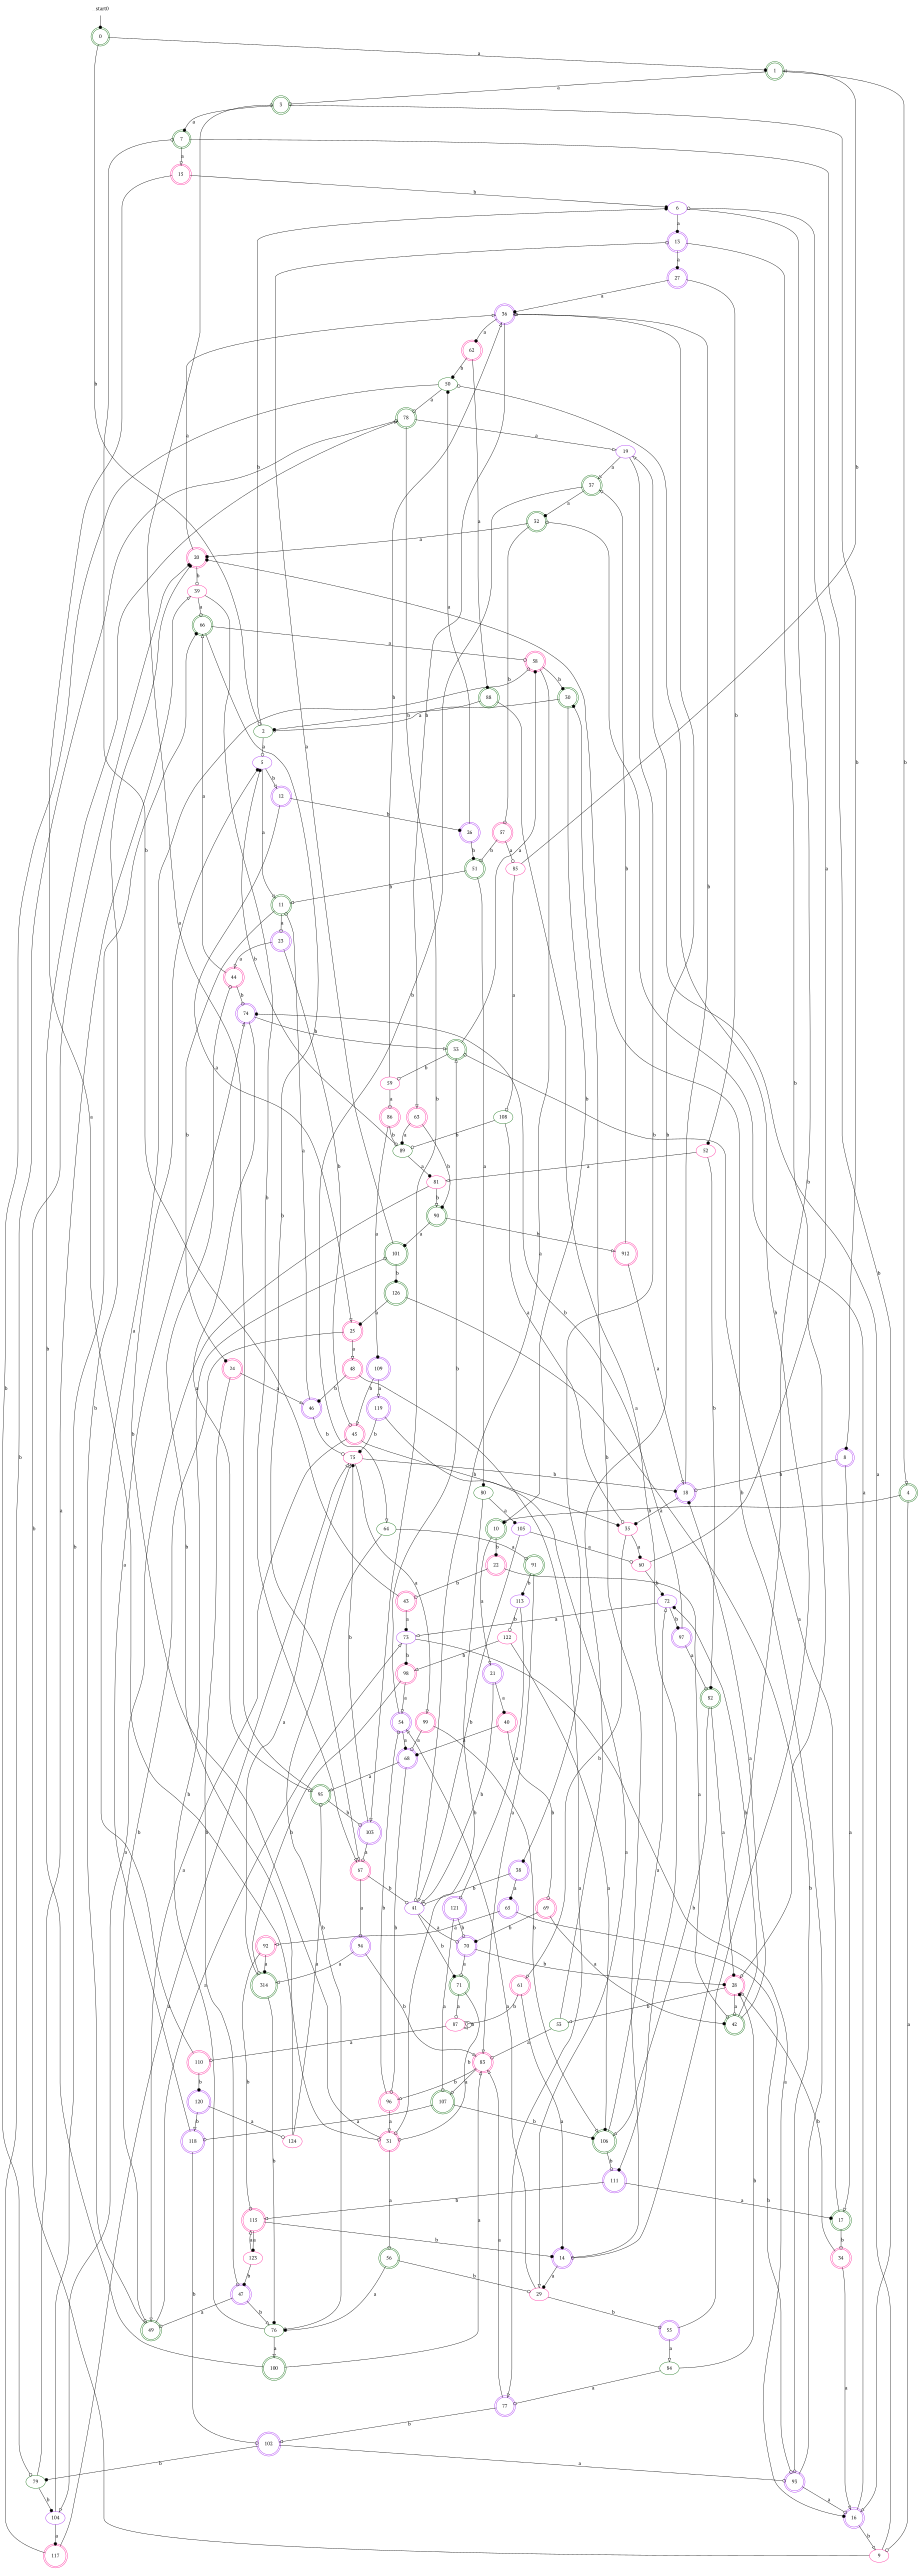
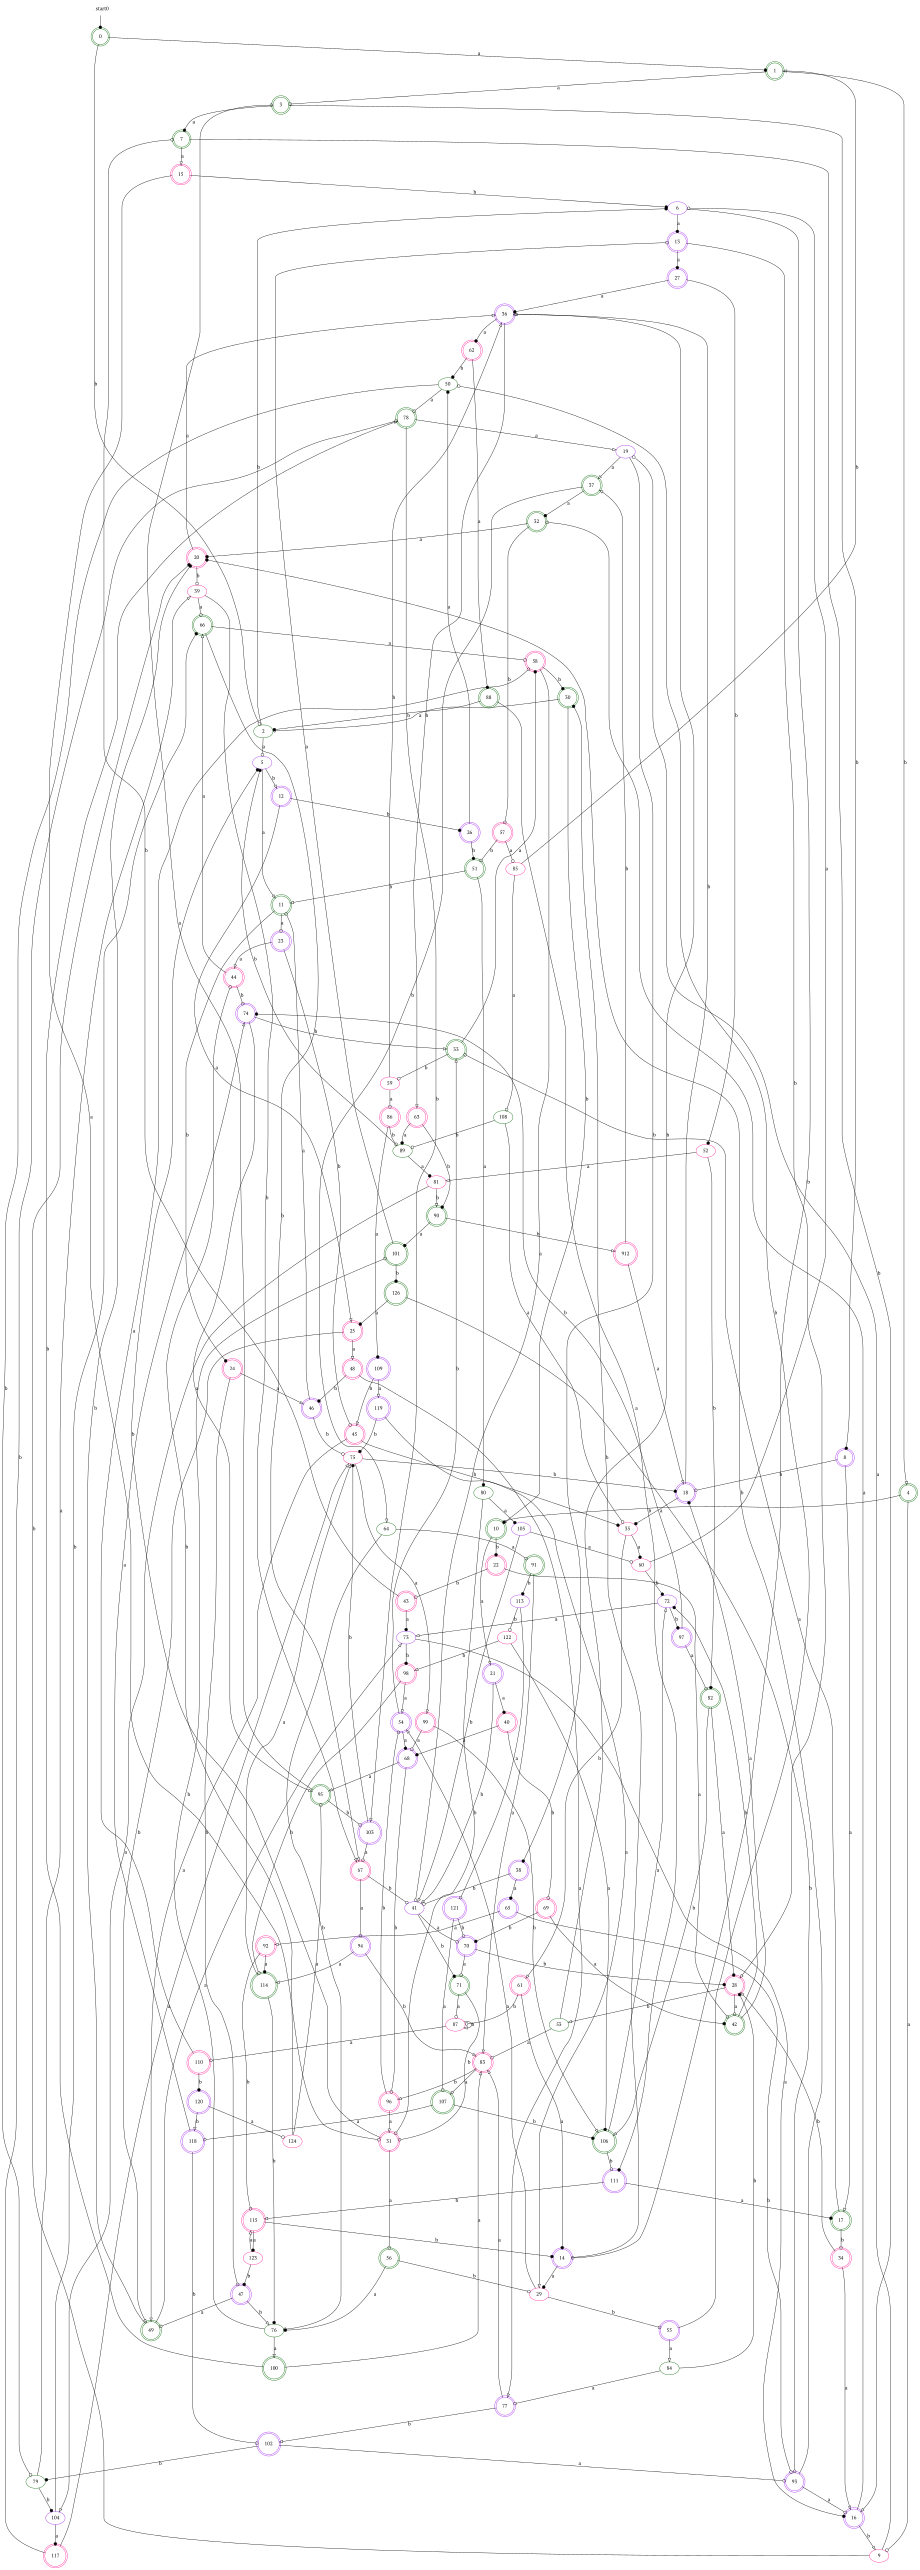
(877, 1467) -> (877, 1467)
(264, 1985) -> (264, 1985)
